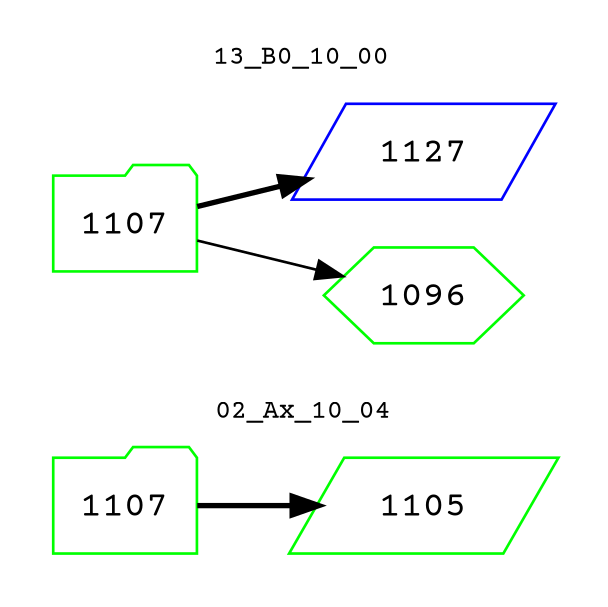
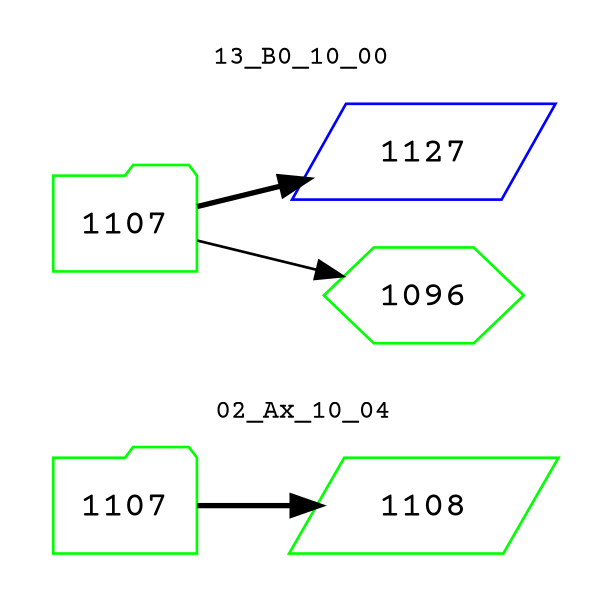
(424, 506) -> (424, 506)
